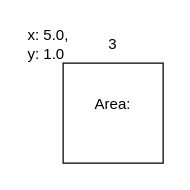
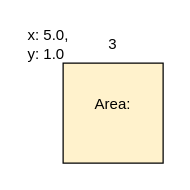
(113, 113) -> (113, 113)
